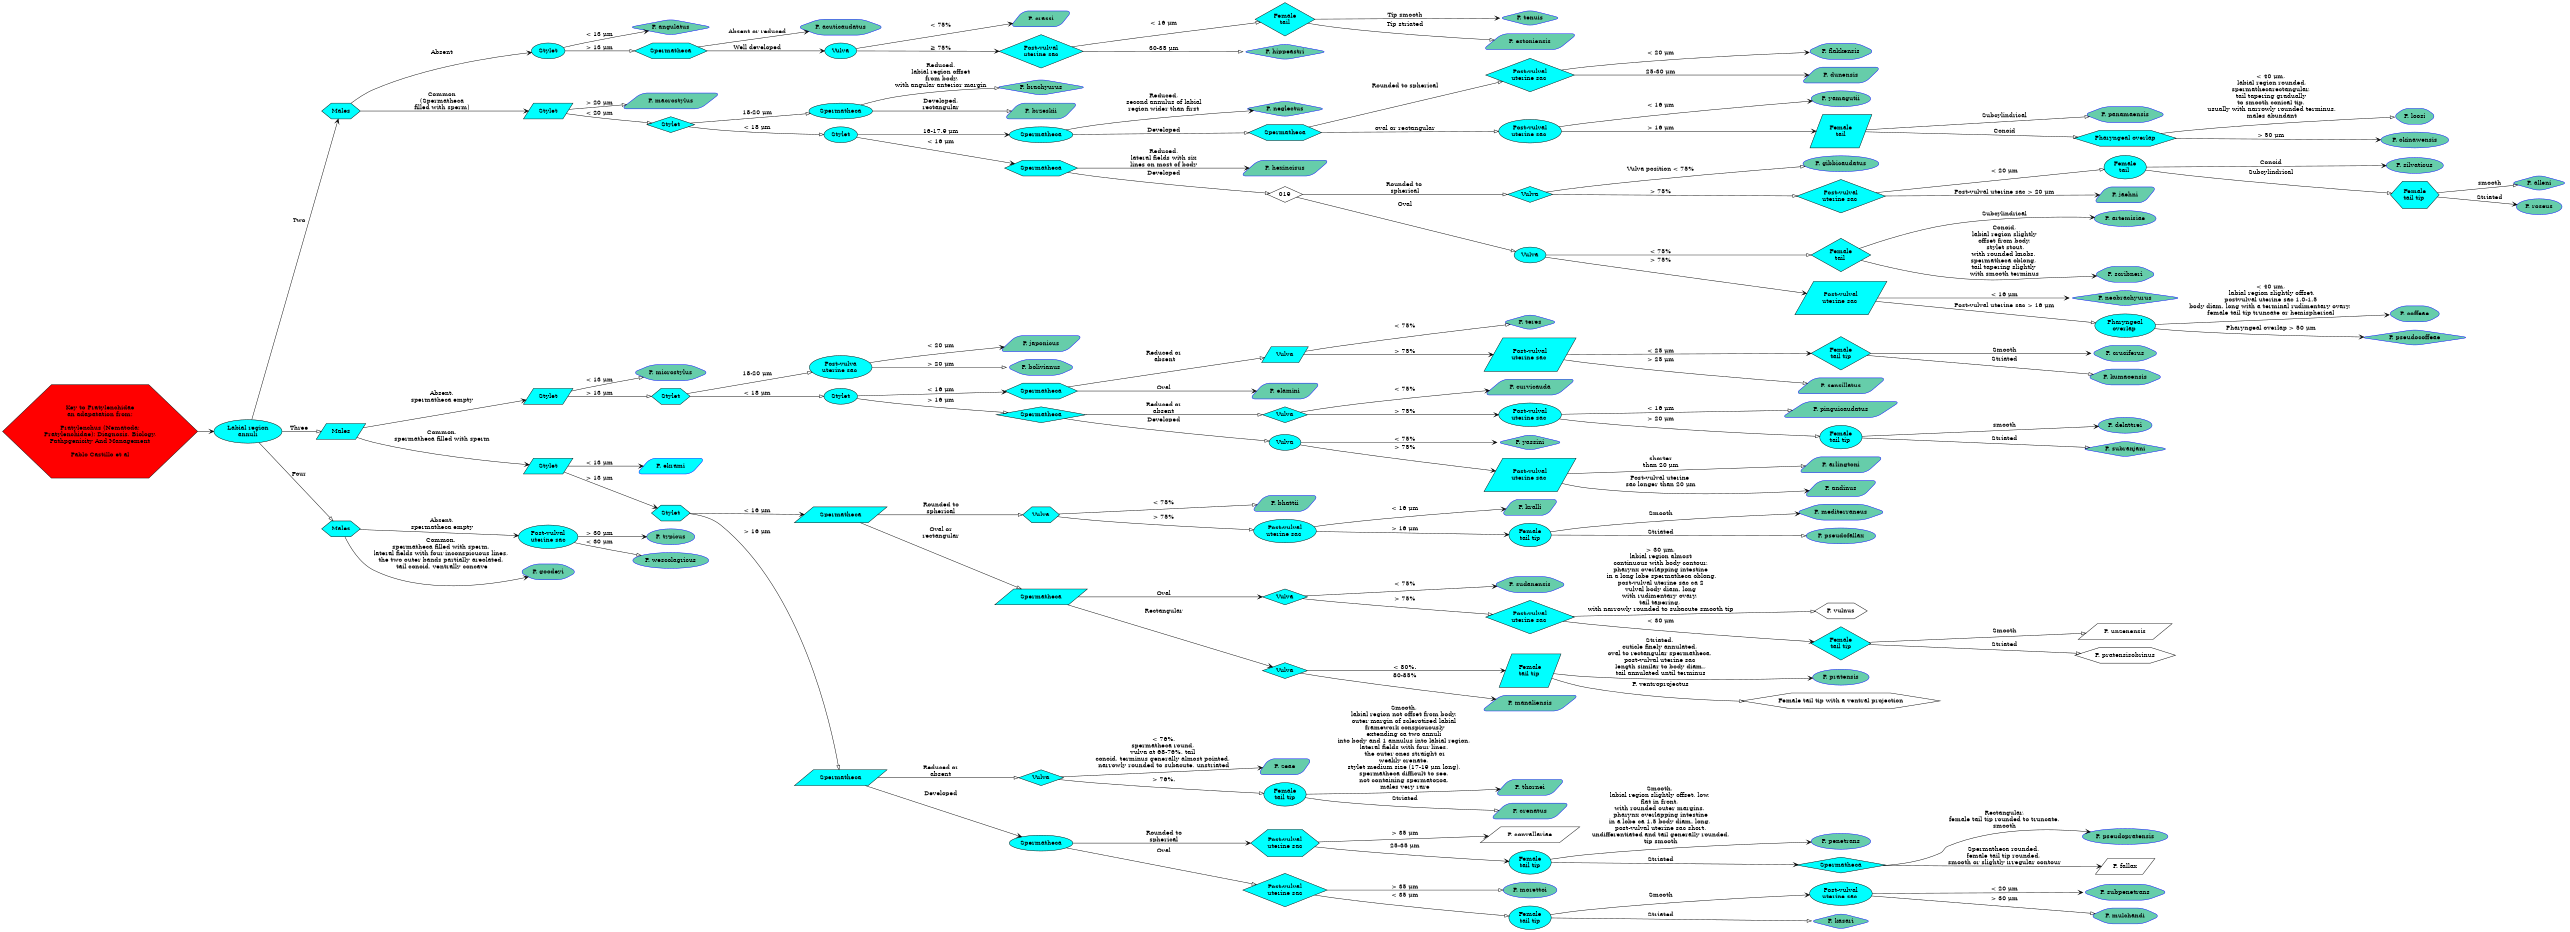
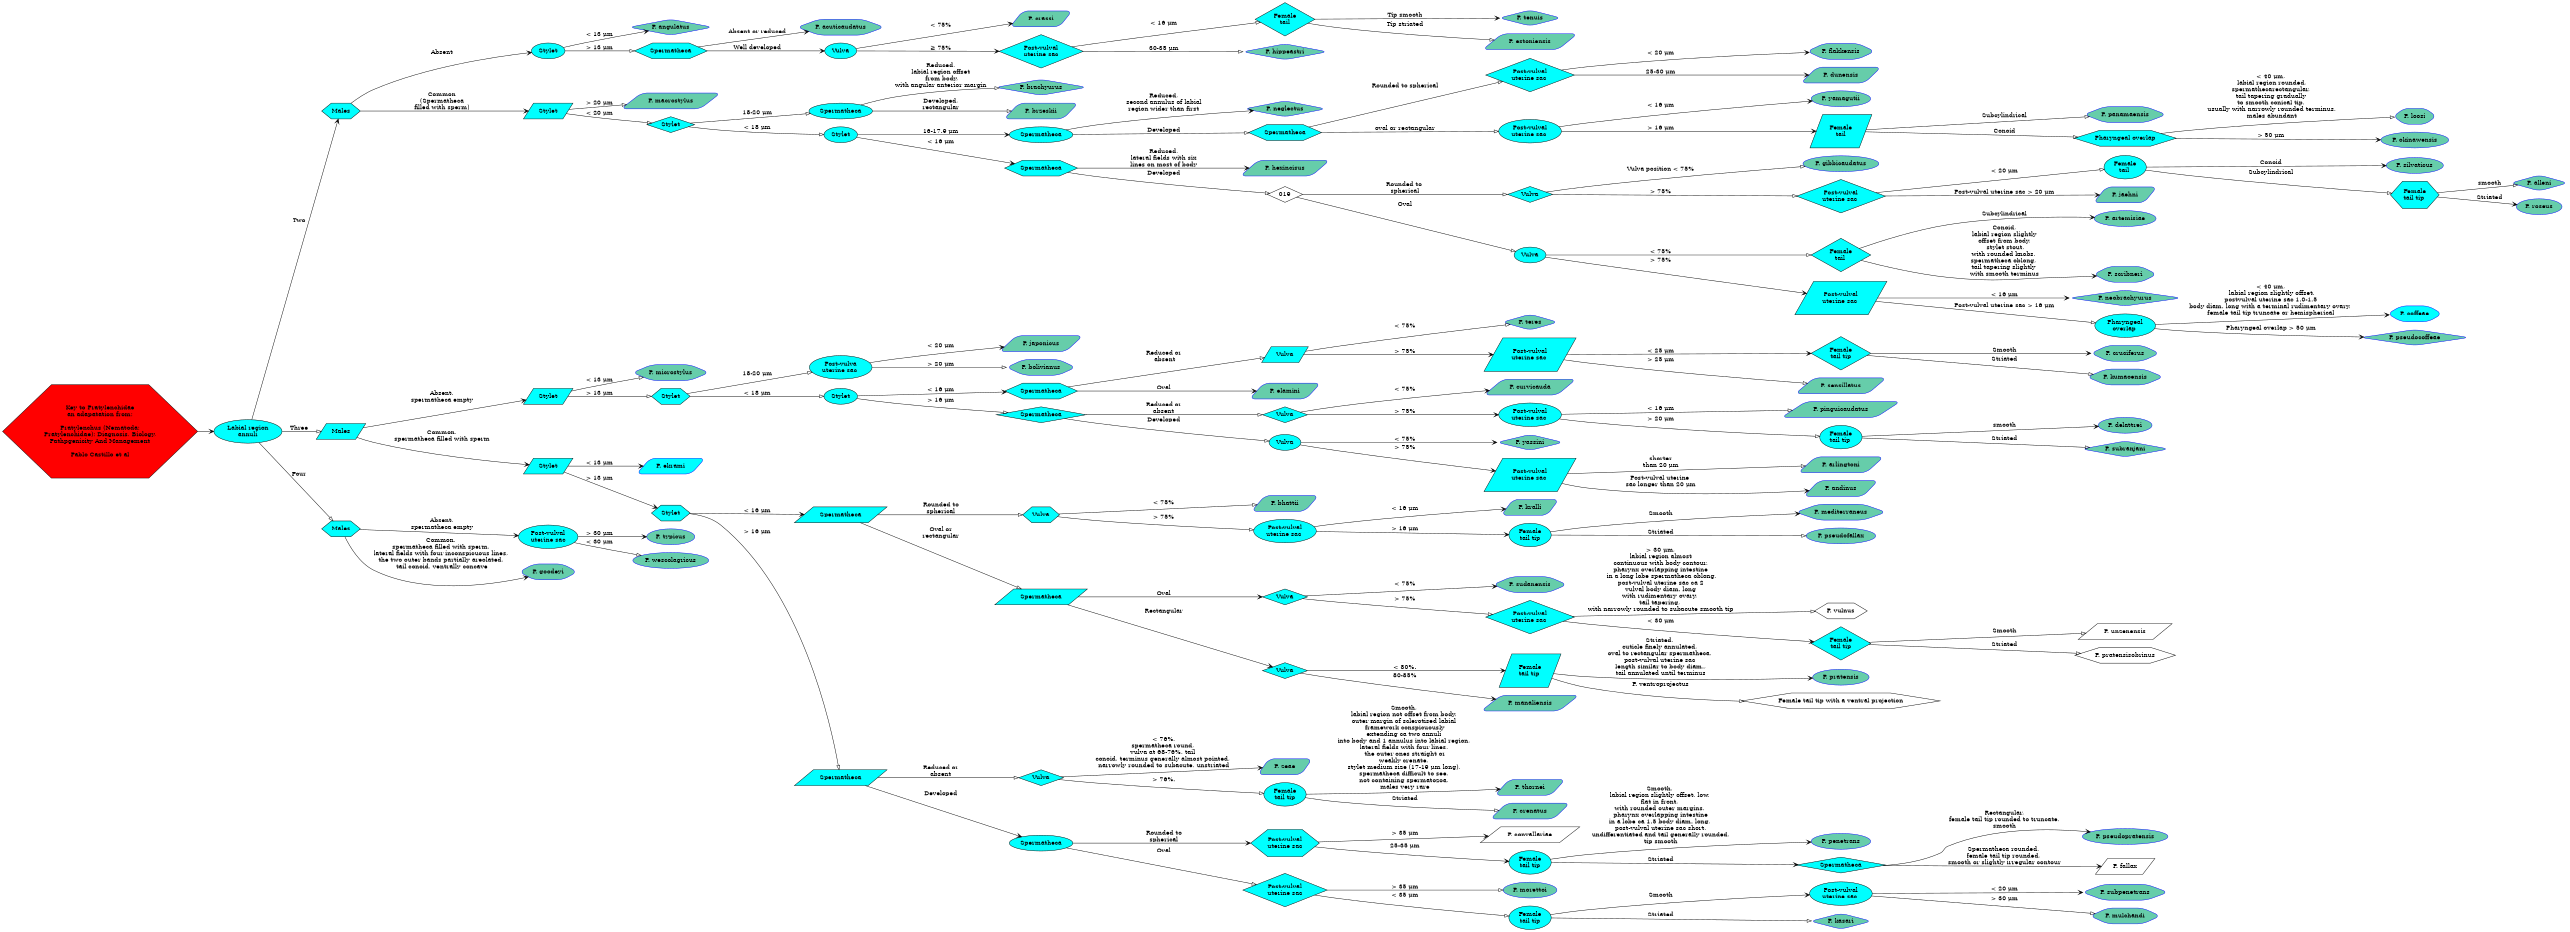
(2415, 314) -> (2415, 314)
